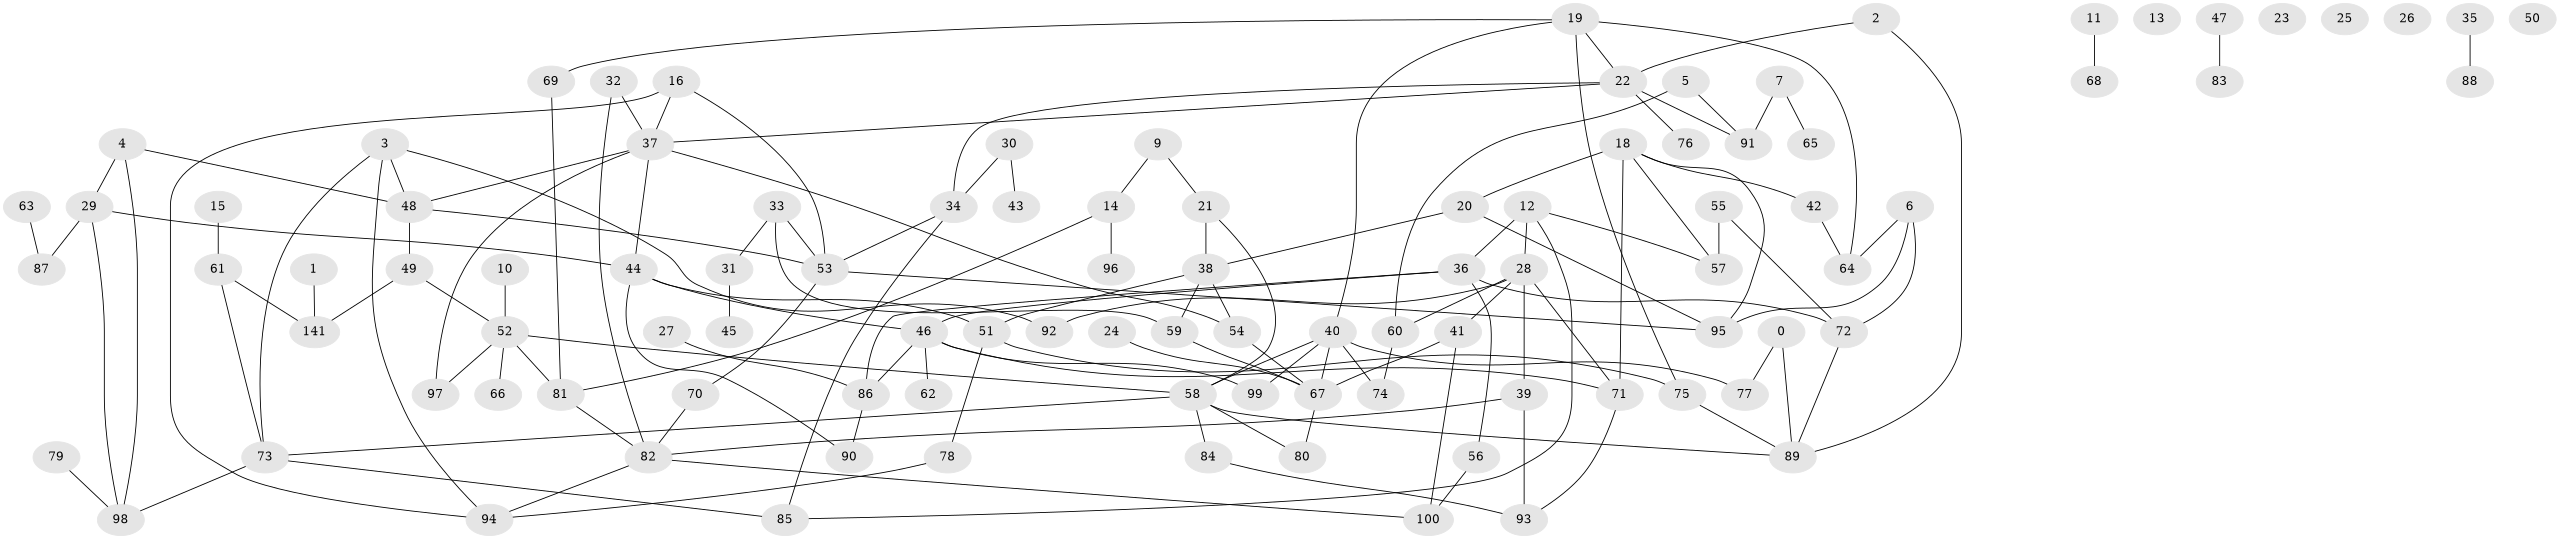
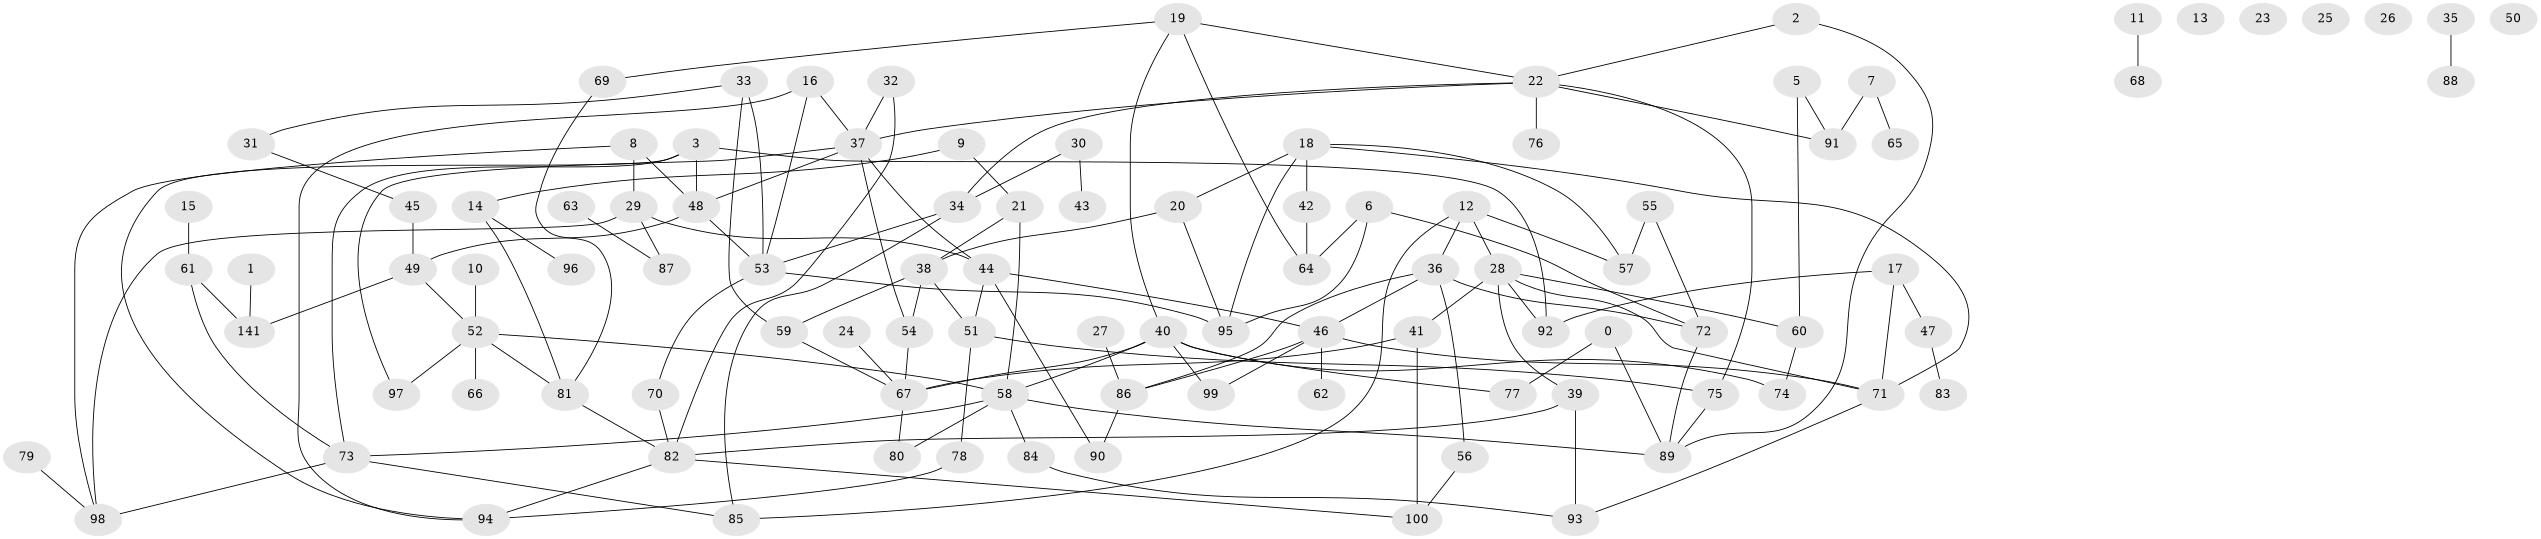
(123, 144) -> (634, 144)
(1607, 212) -> (1744, 173)
none -> (413, 238)
none -> (1895, 270)
